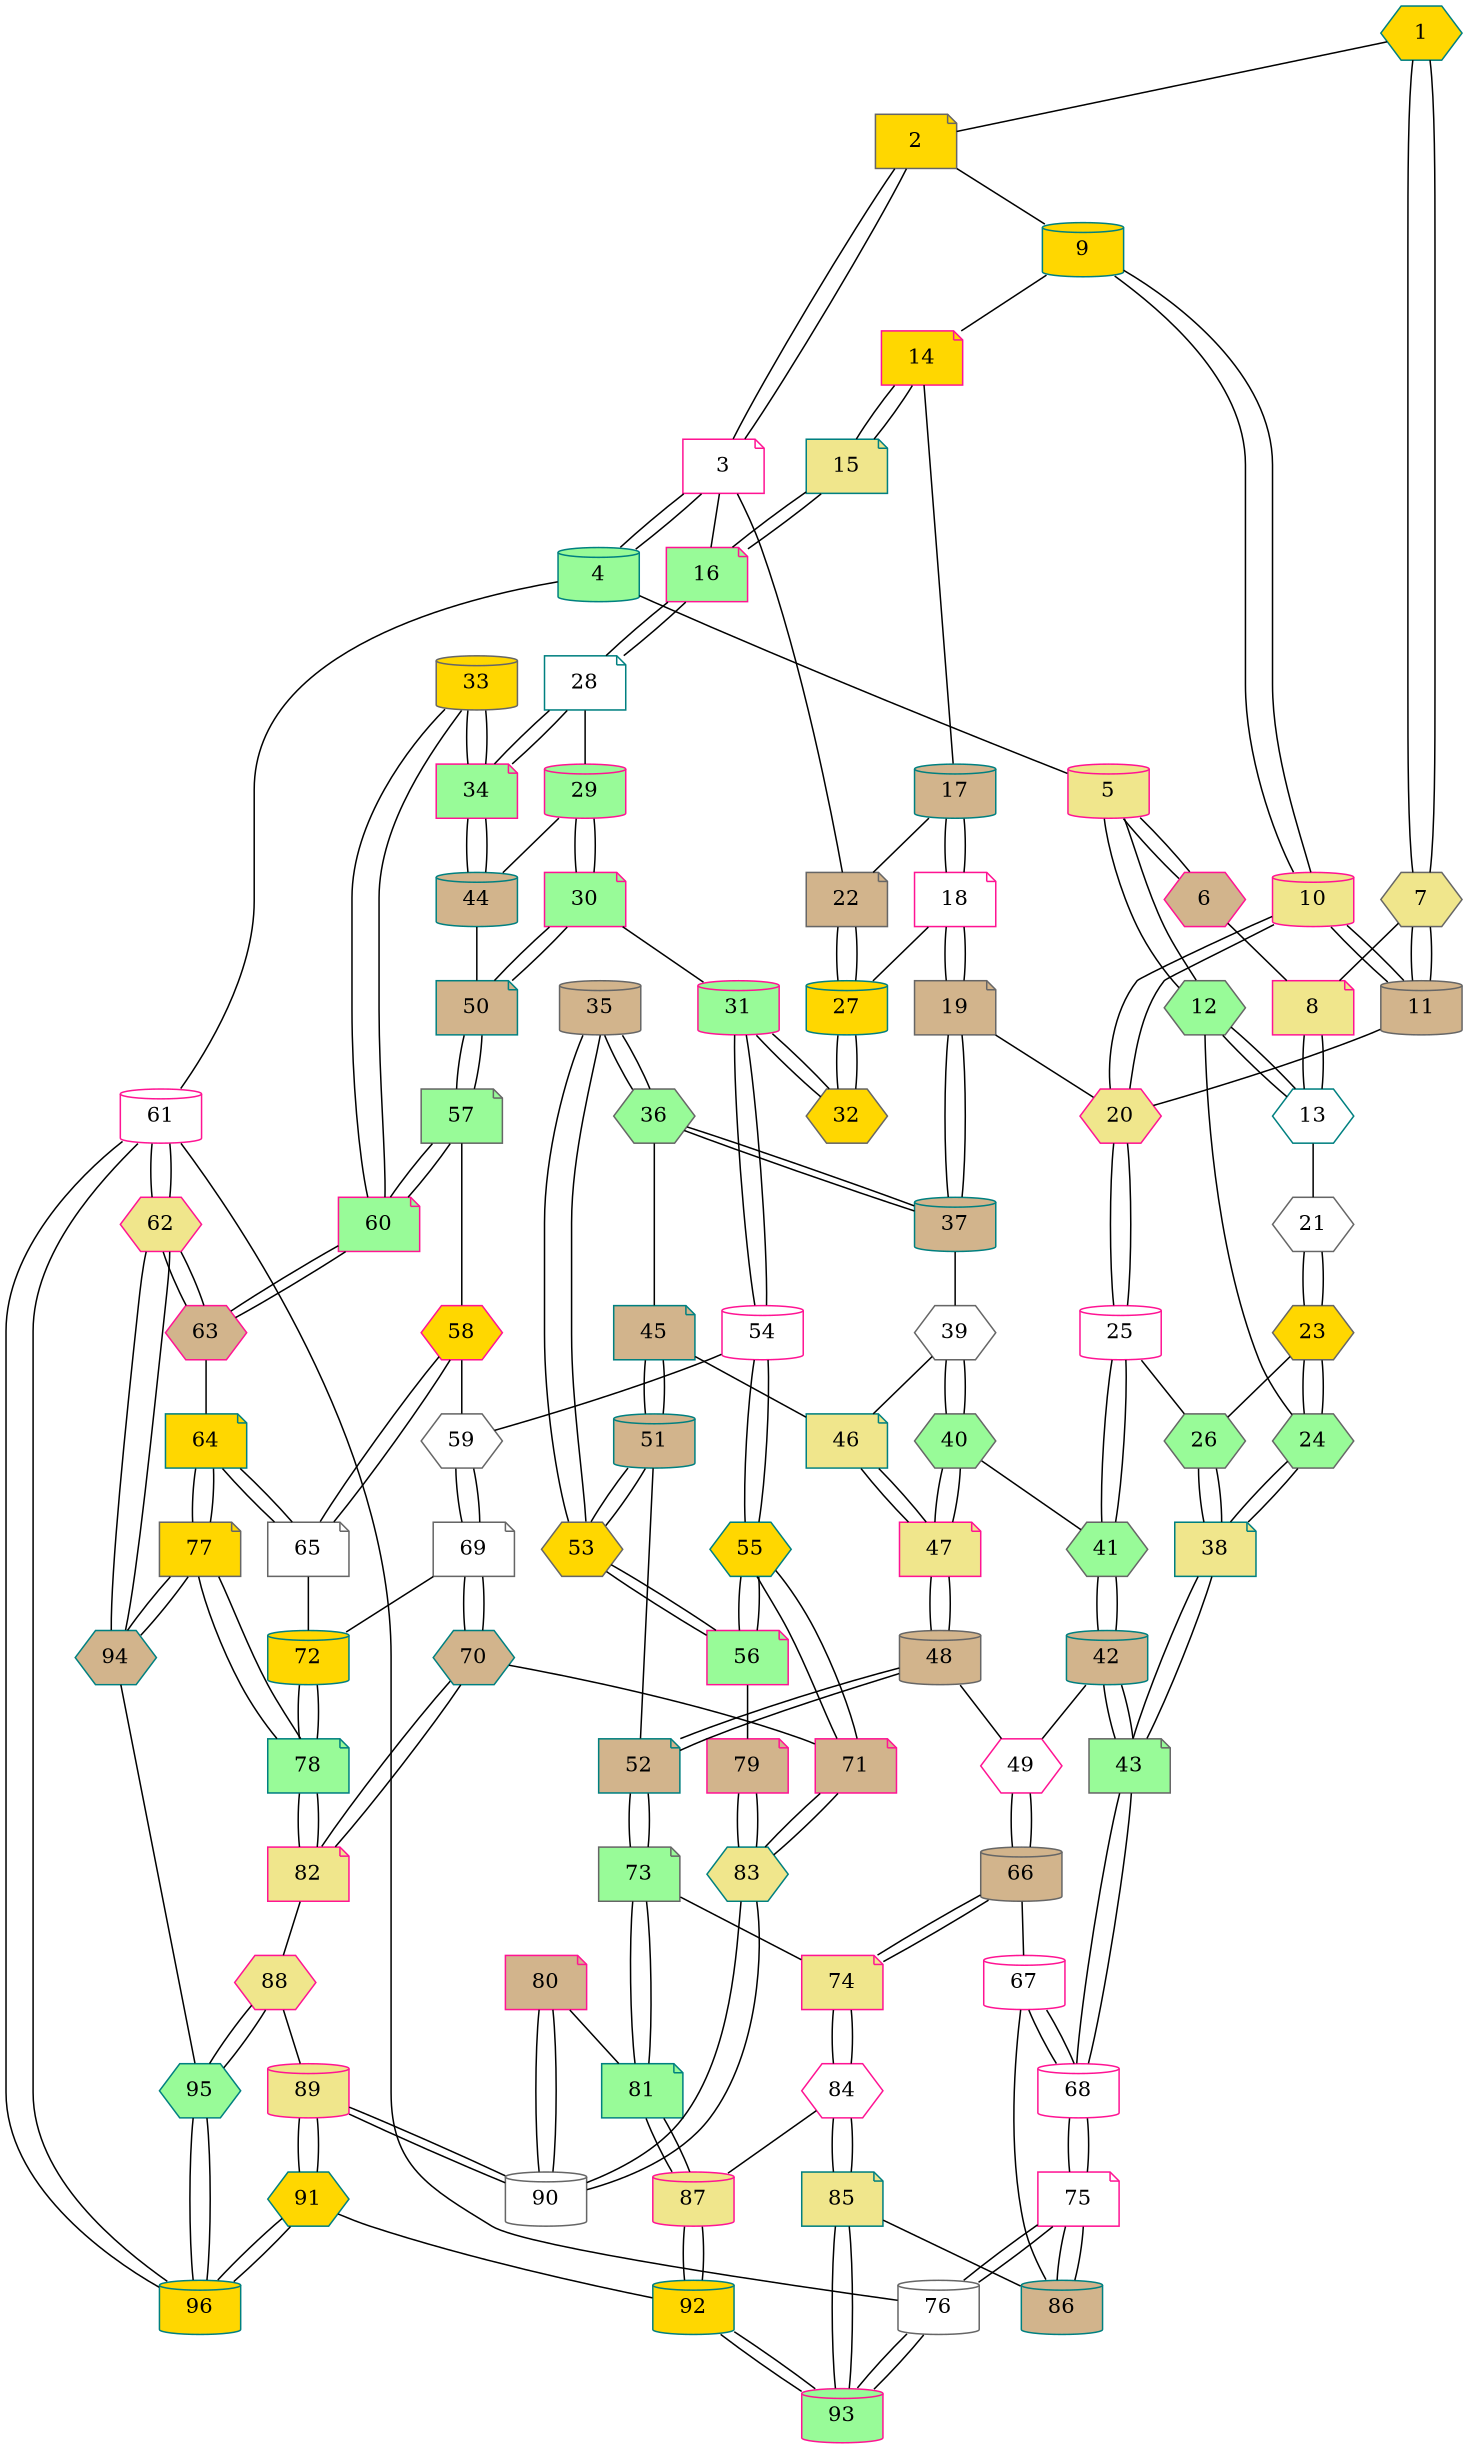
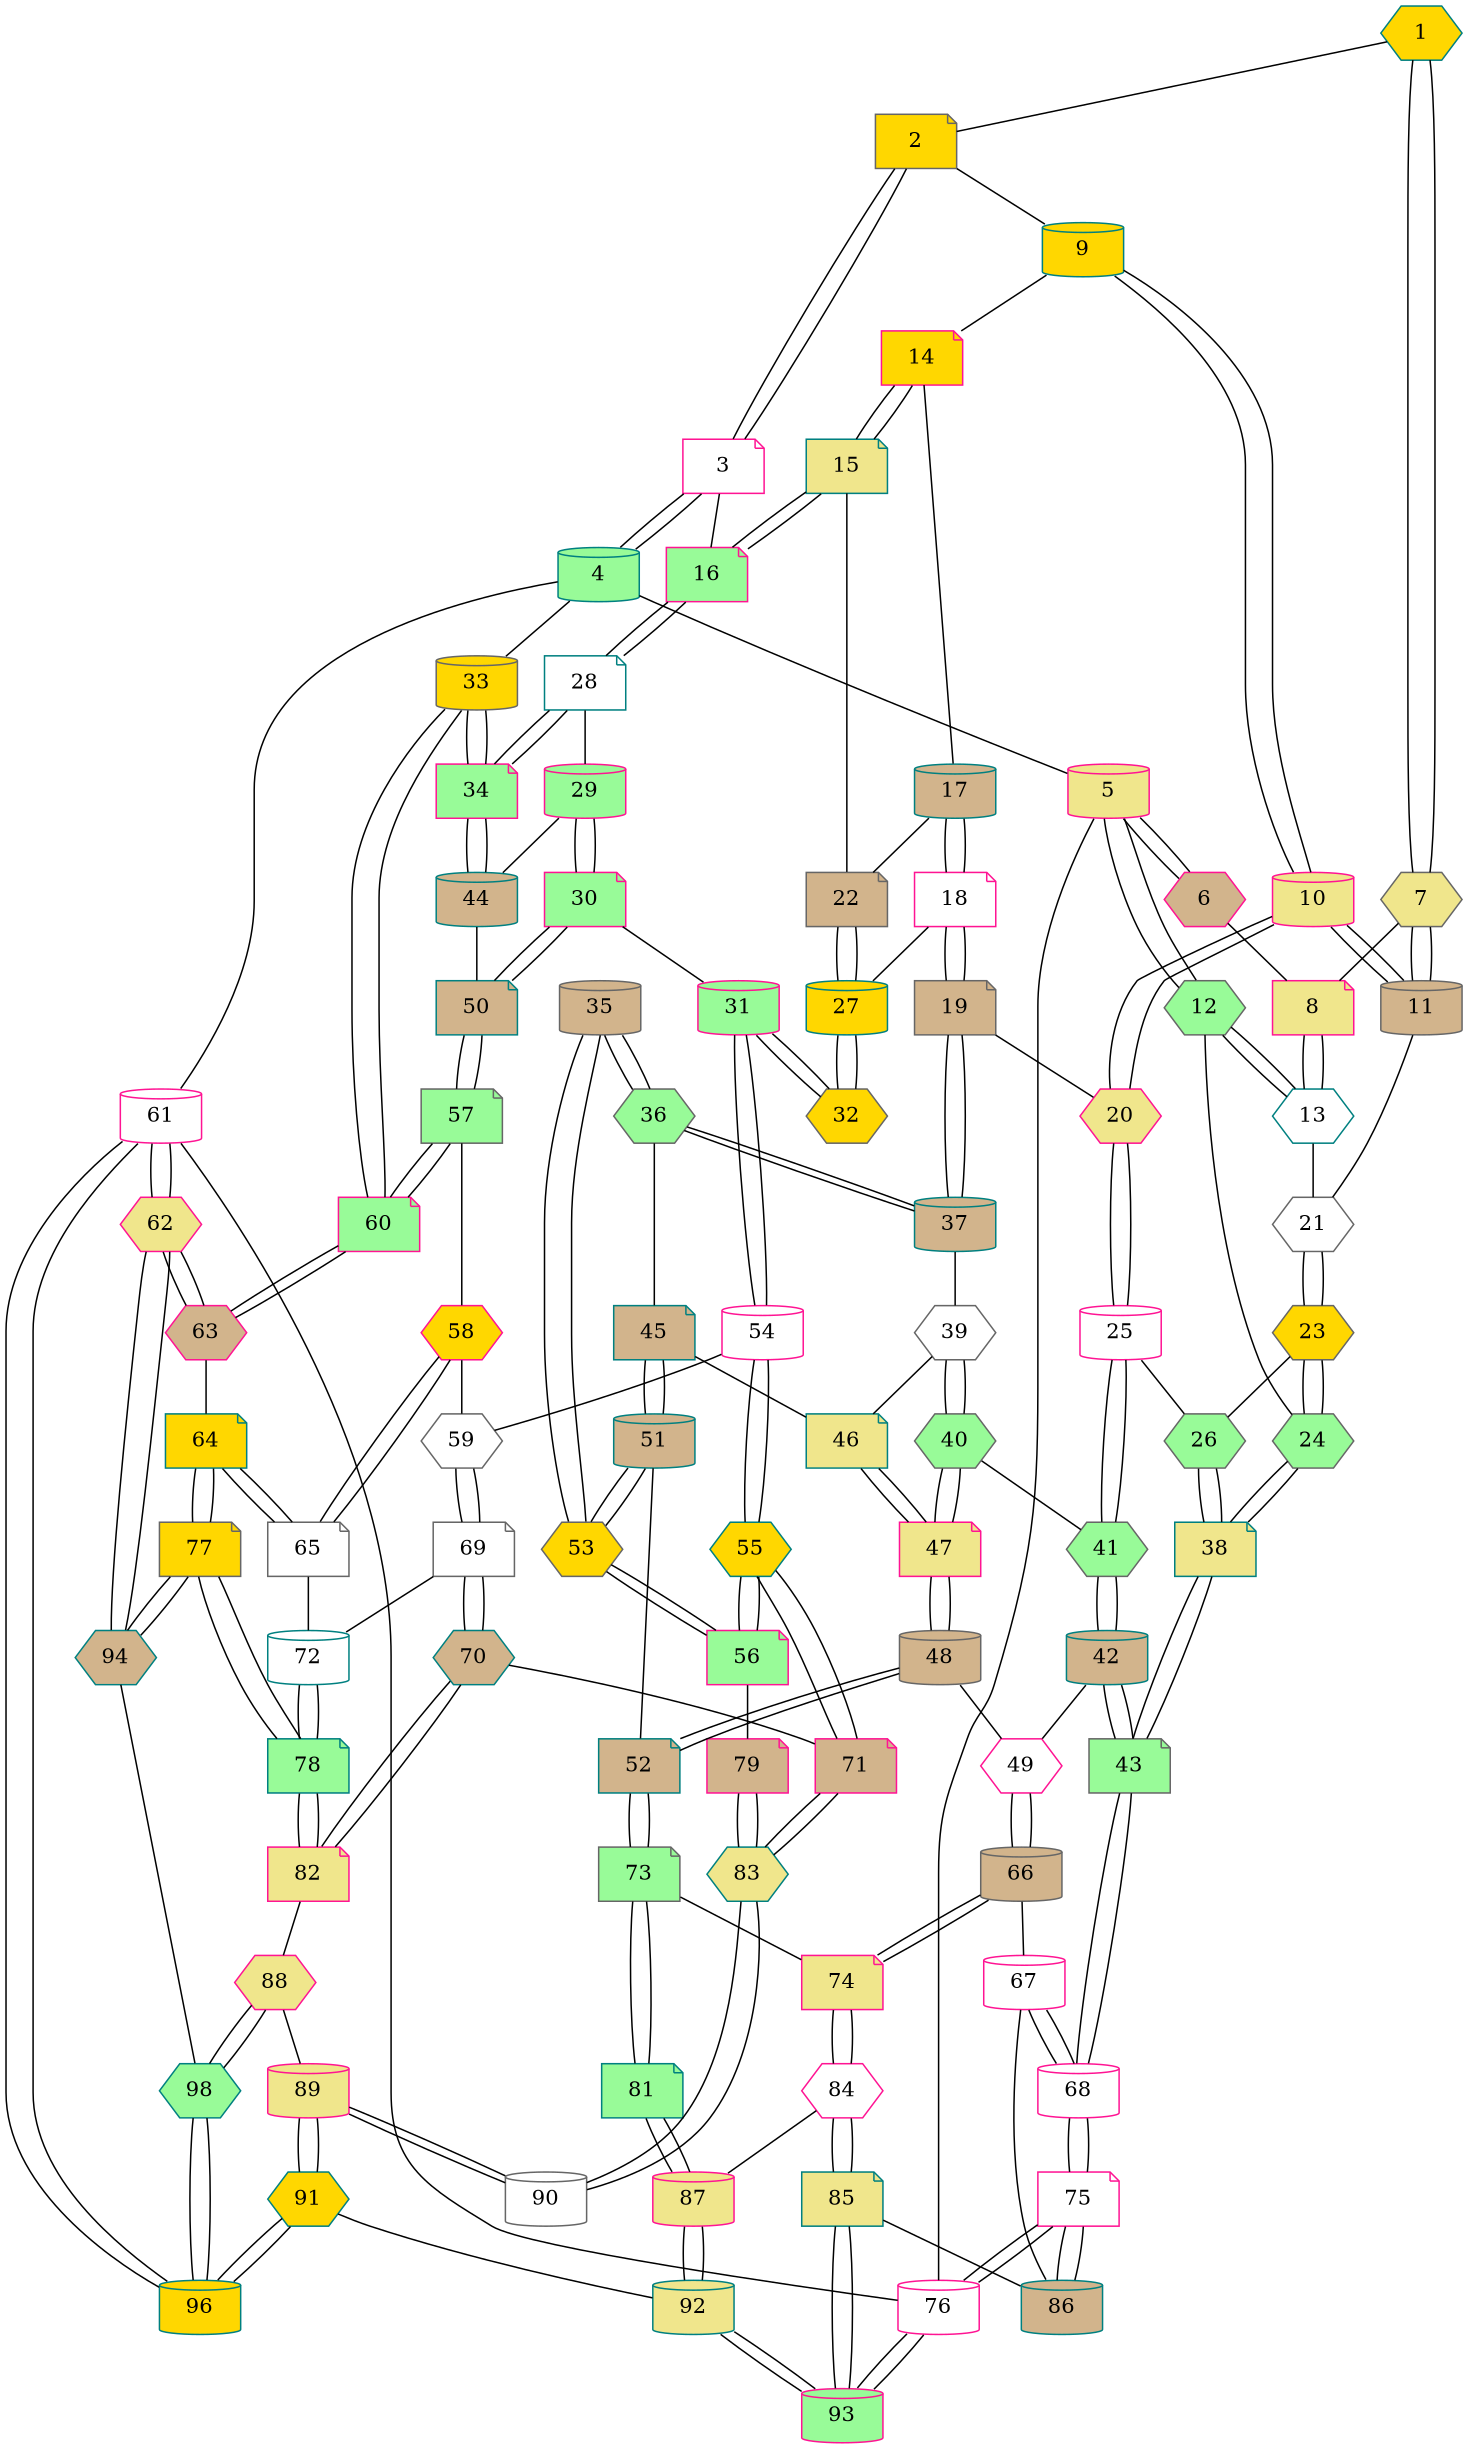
none -> (538, 629)
(801, 680) -> (847, 673)
(1285, 1065) -> (1379, 1119)
none -> (1028, 1552)
(308, 1658) -> (308, 1658)
(546, 1982) -> none
(200, 2091) -> (200, 2091)
(693, 2307) -> (693, 2307)
(939, 2307) -> (939, 2307)
